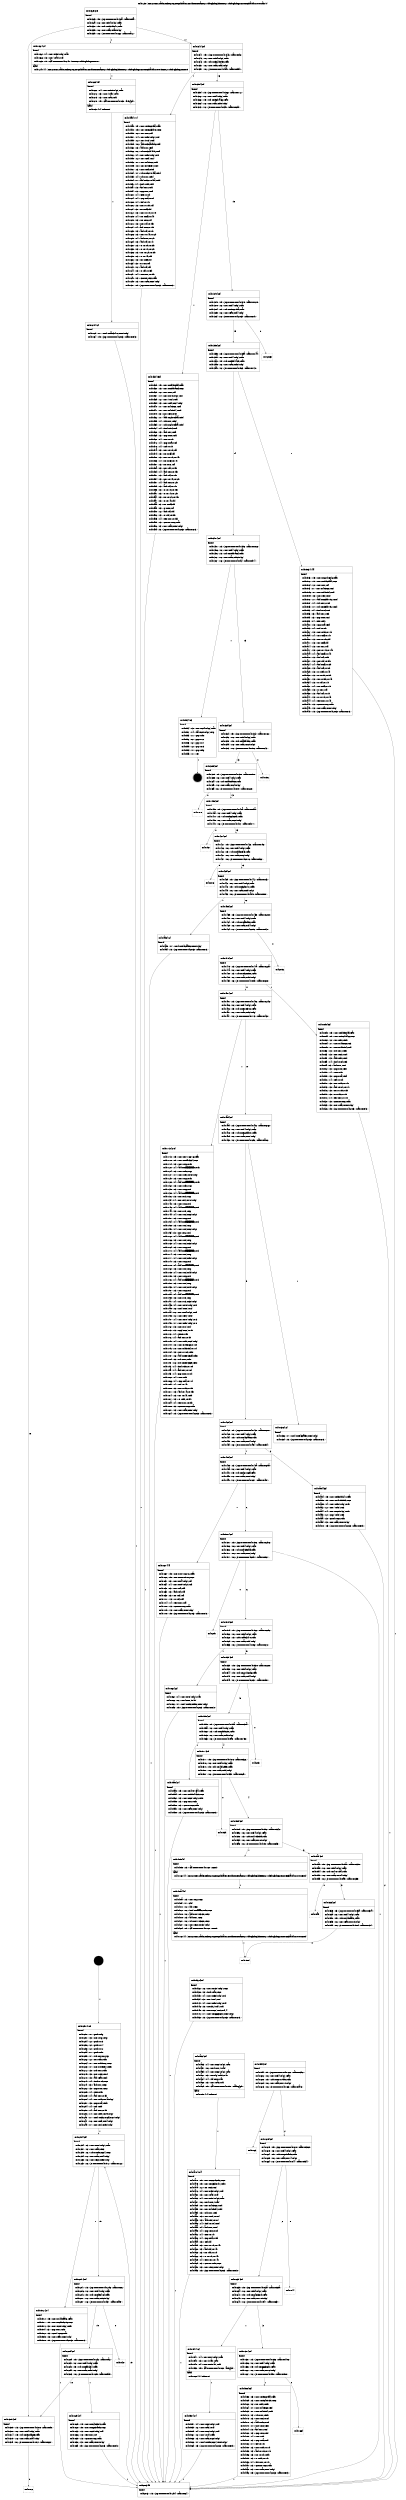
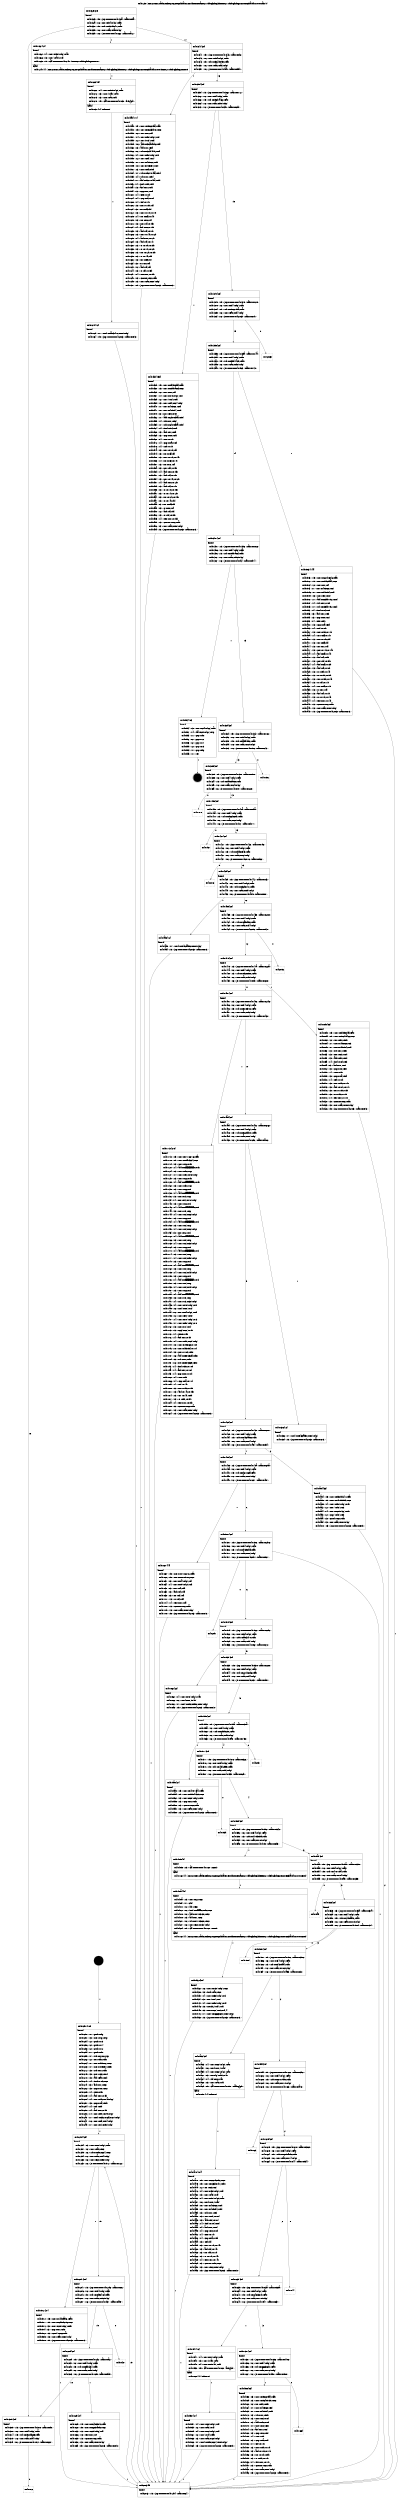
none -> (245, 943)
(252, 1721) -> (251, 1750)
(244, 1948) -> (227, 1958)
none -> (279, 1961)
